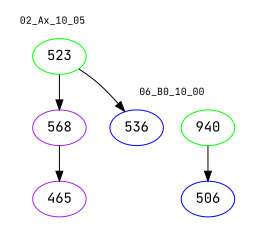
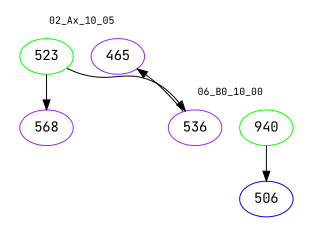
(137, 128) -> (195, 128)
(59, 159) -> (166, 92)
